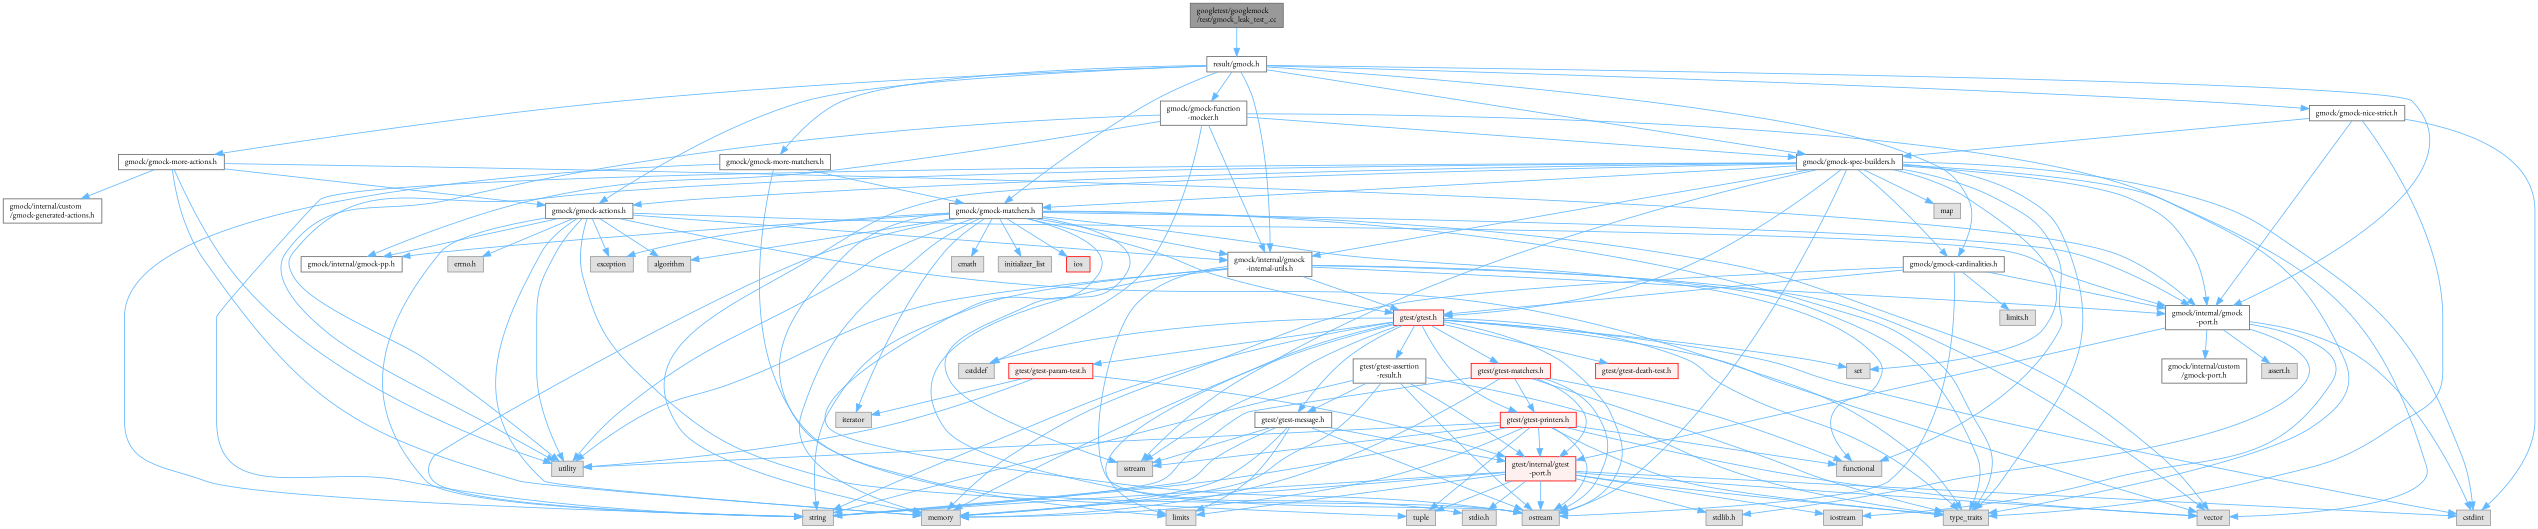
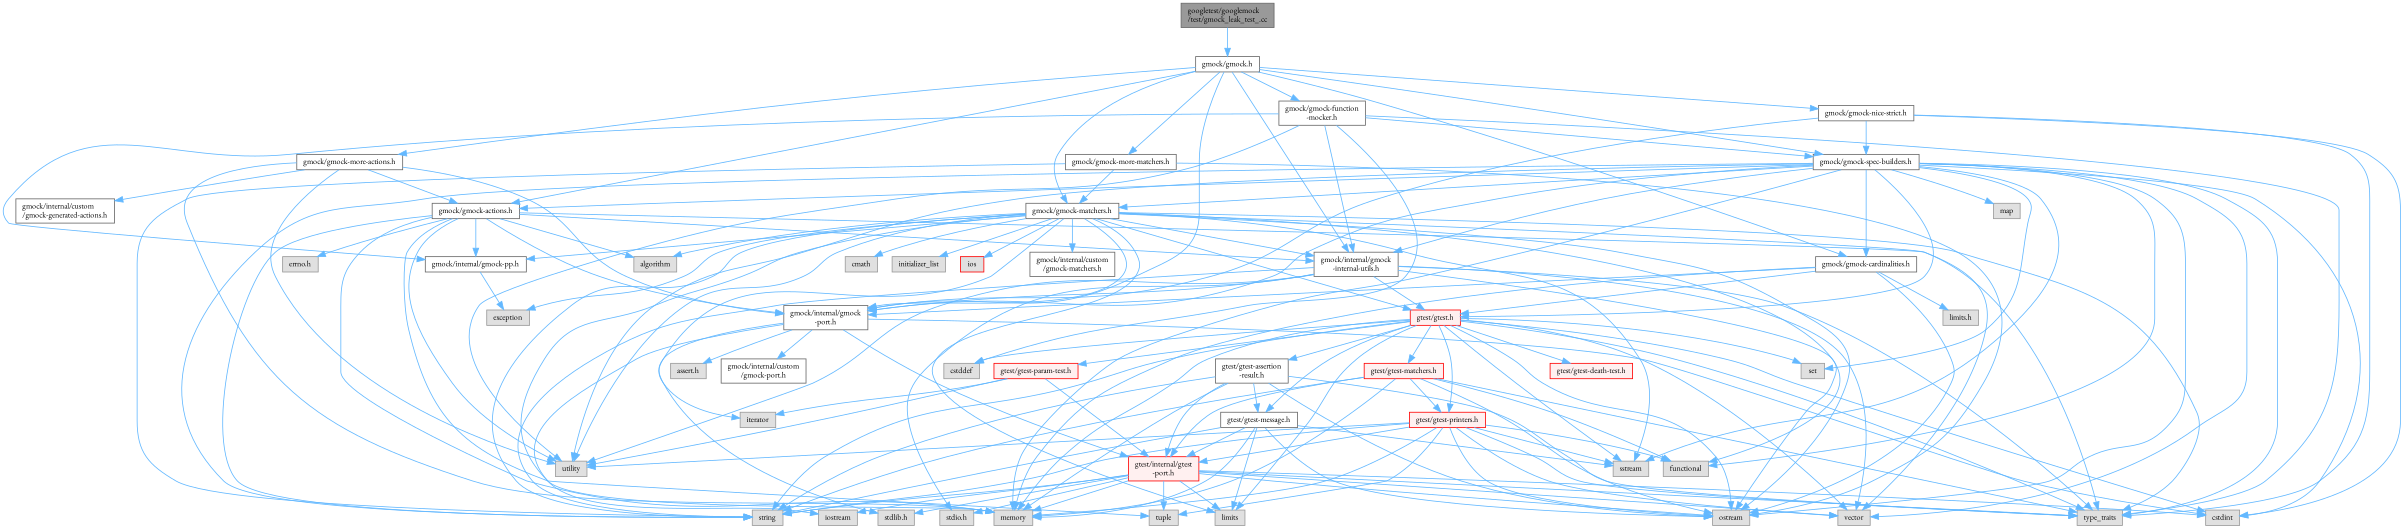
(1237, 64) -> (1228, 64)
(599, 233) -> (490, 287)
none -> (1072, 264)
